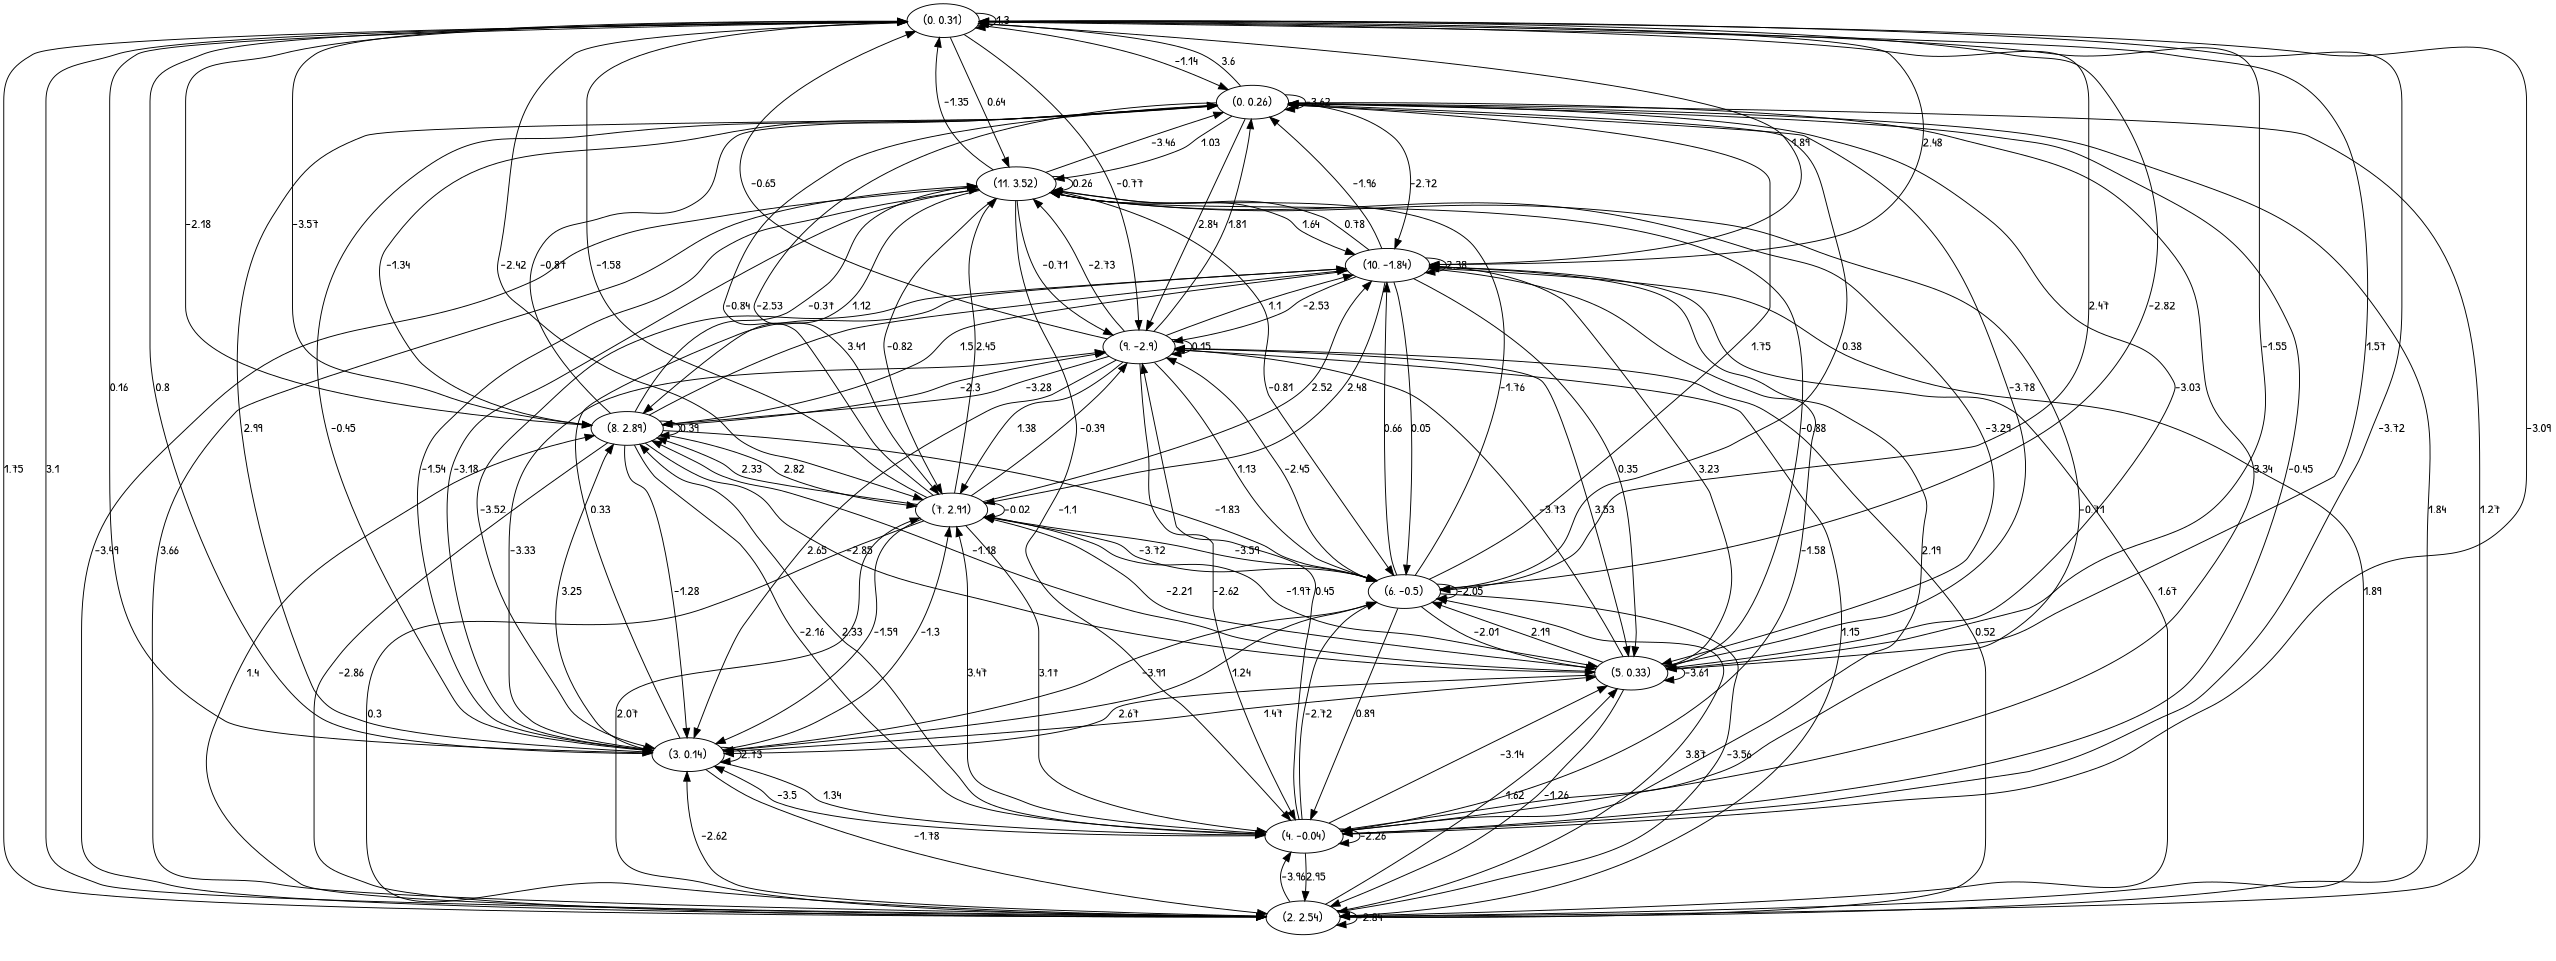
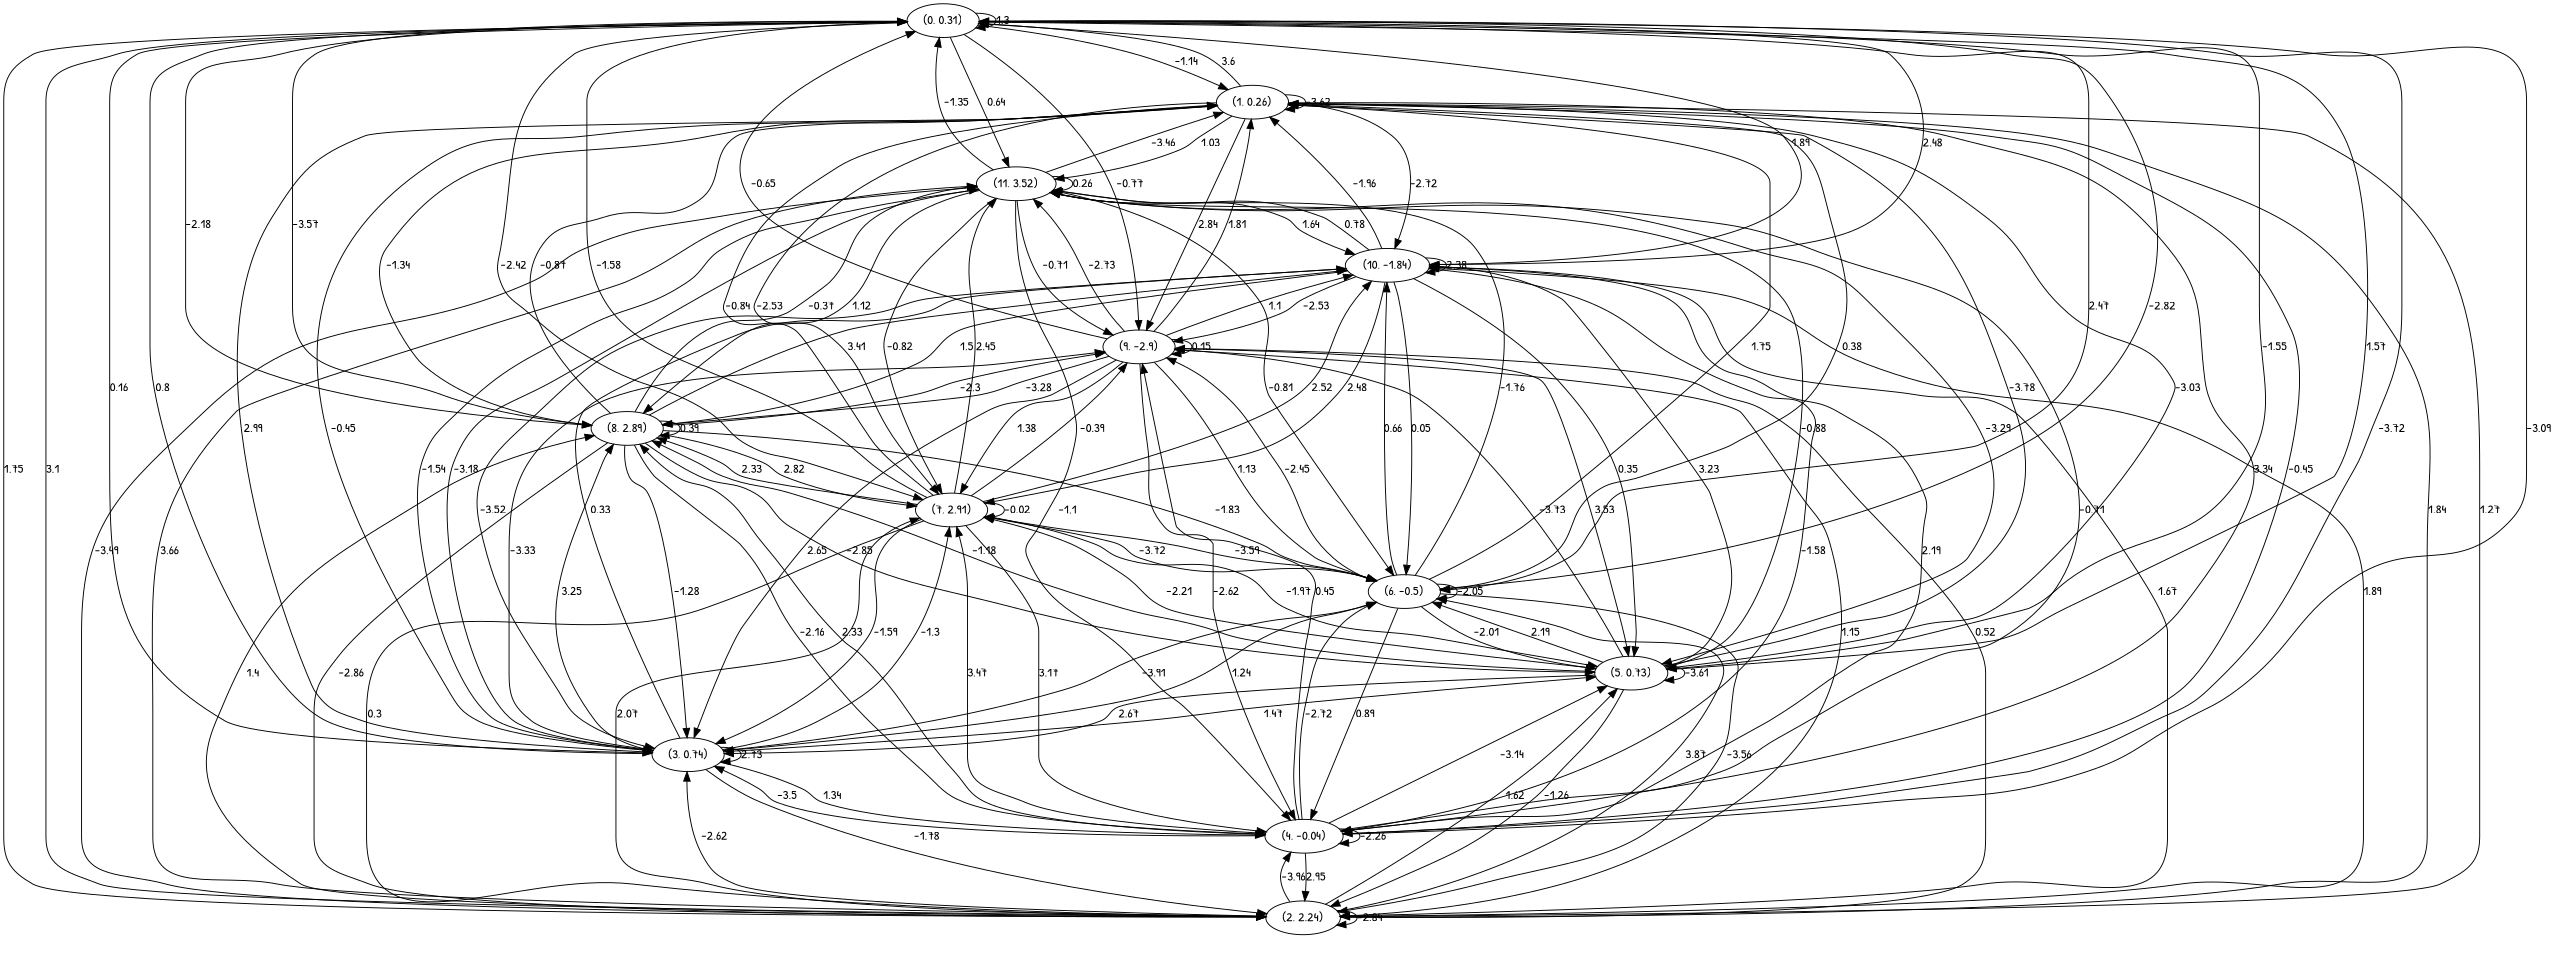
(1252, 102) -> (1252, 102)
(1631, 673) -> (1631, 673)
(688, 755) -> (688, 755)
(1303, 918) -> (1303, 918)
